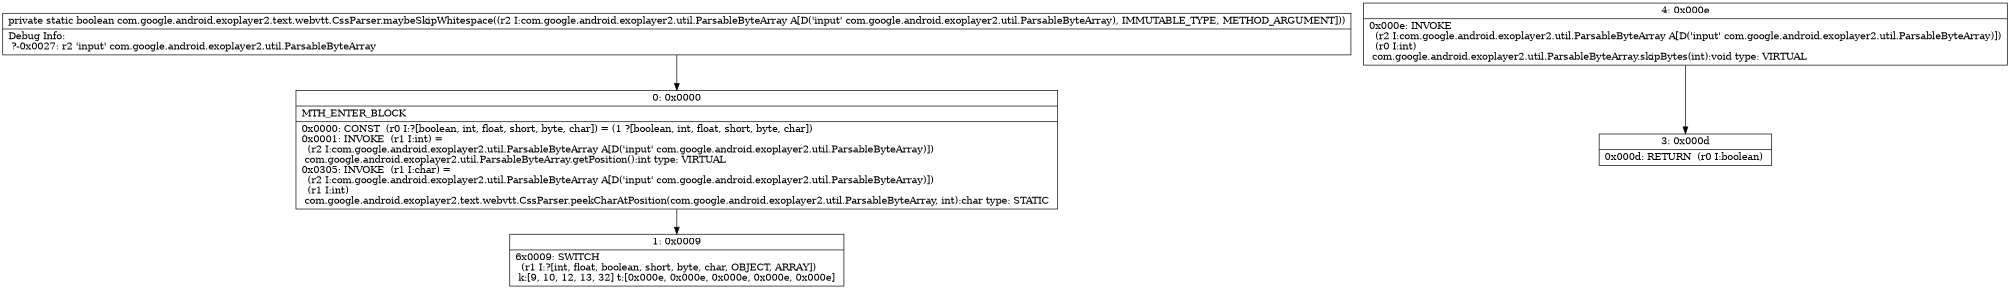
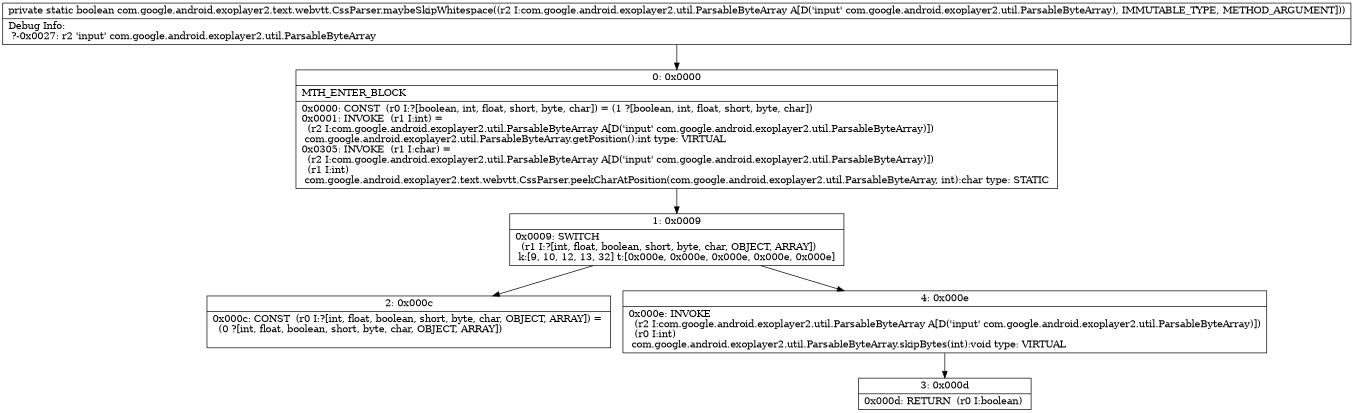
(561, 257) -> (561, 237)
none -> (799, 277)
none -> (409, 322)
